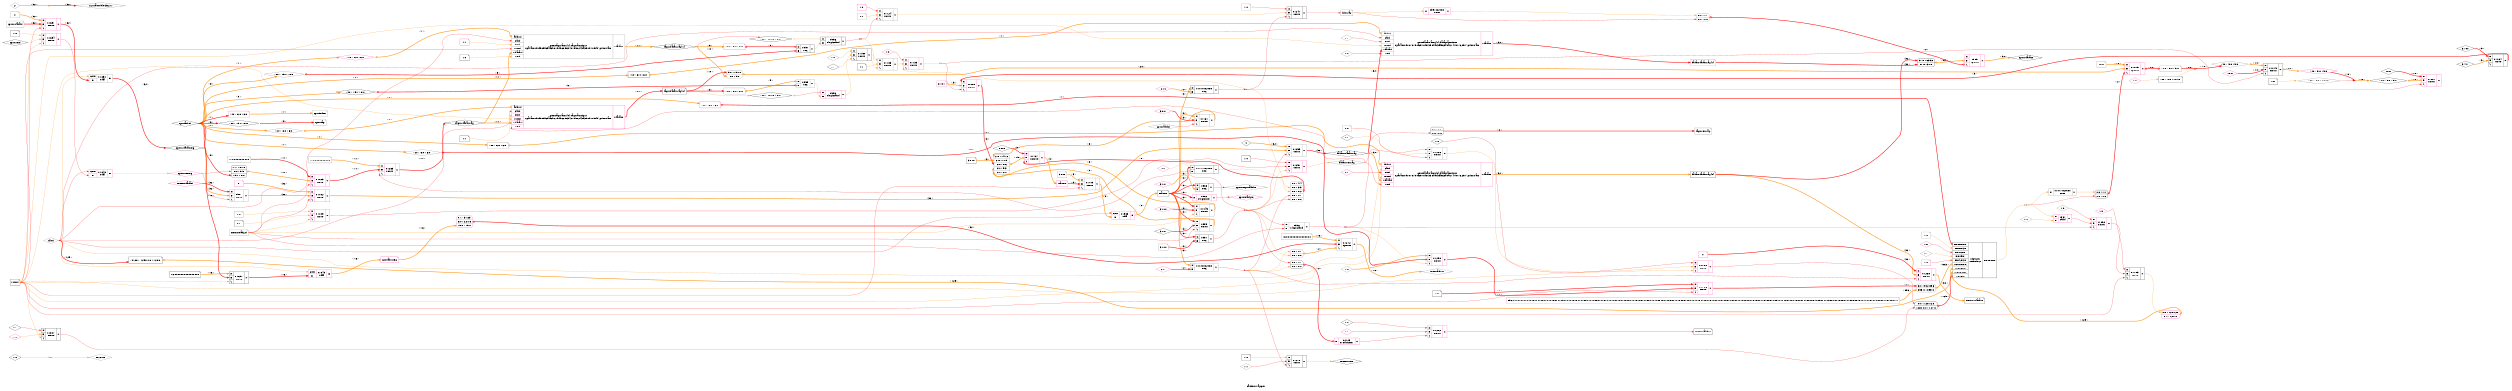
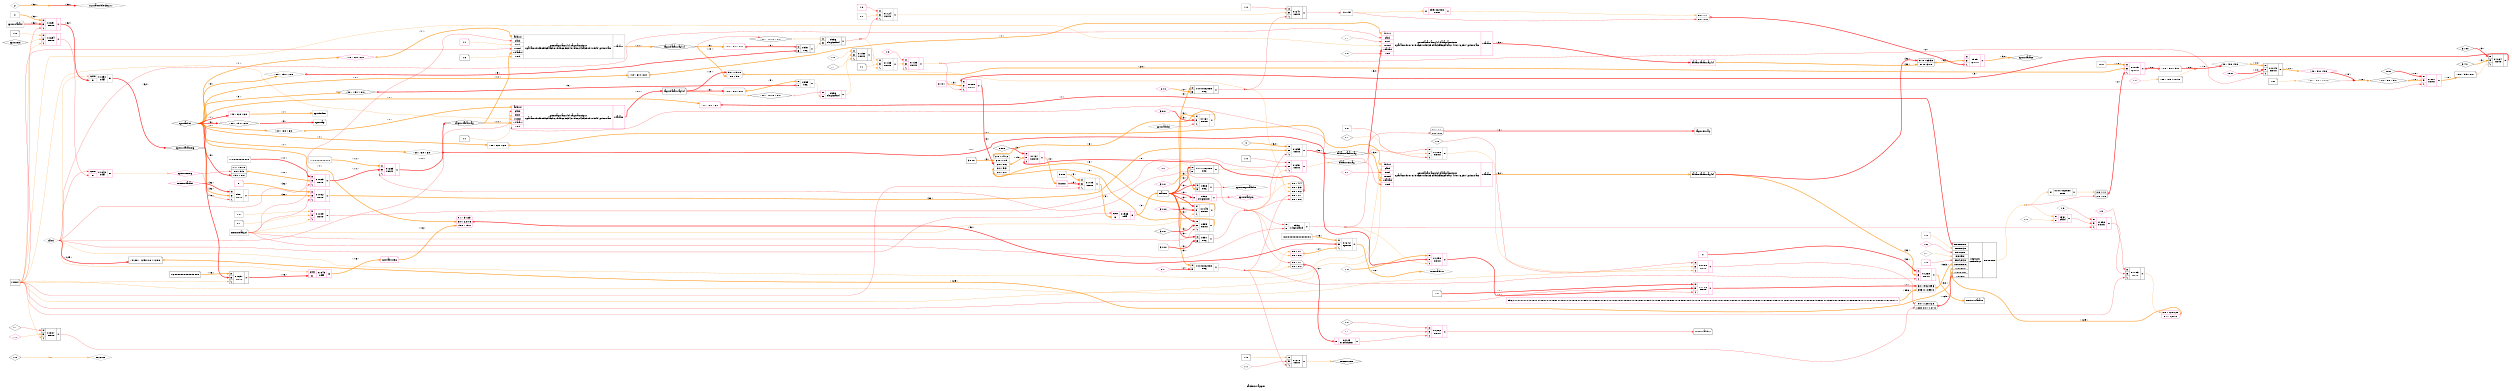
(1347, 13) -> (1347, 13)
(1816, 64) -> (1816, 64)
none -> (2465, 74)
none -> (323, 170)
(1062, 184) -> (1062, 184)
none -> (1276, 191)
